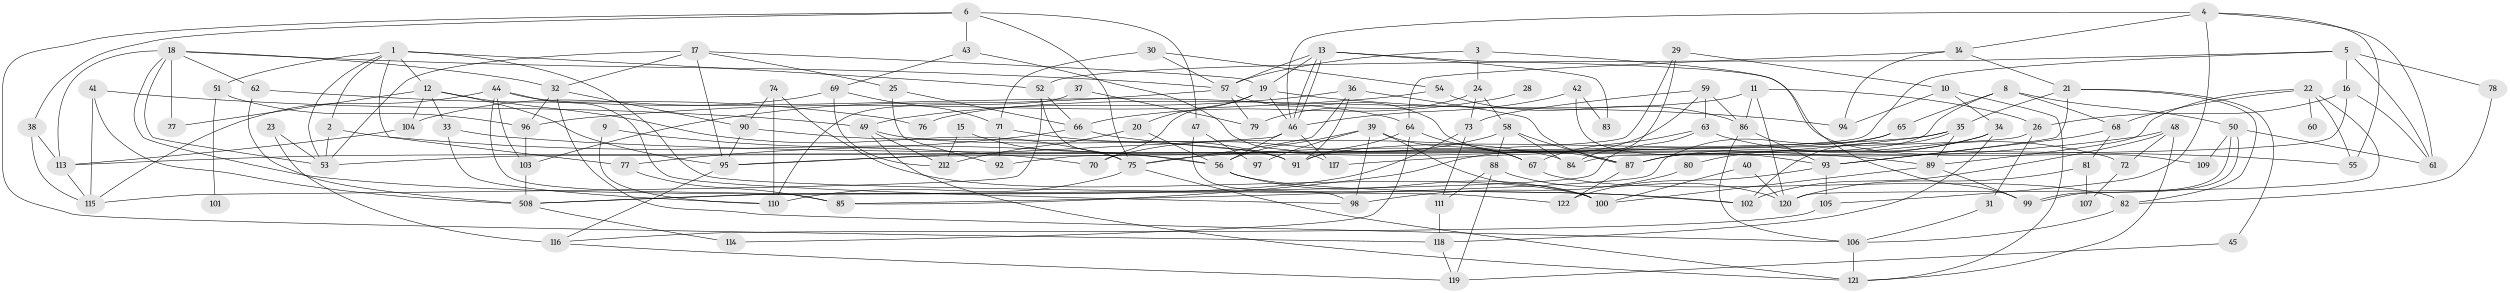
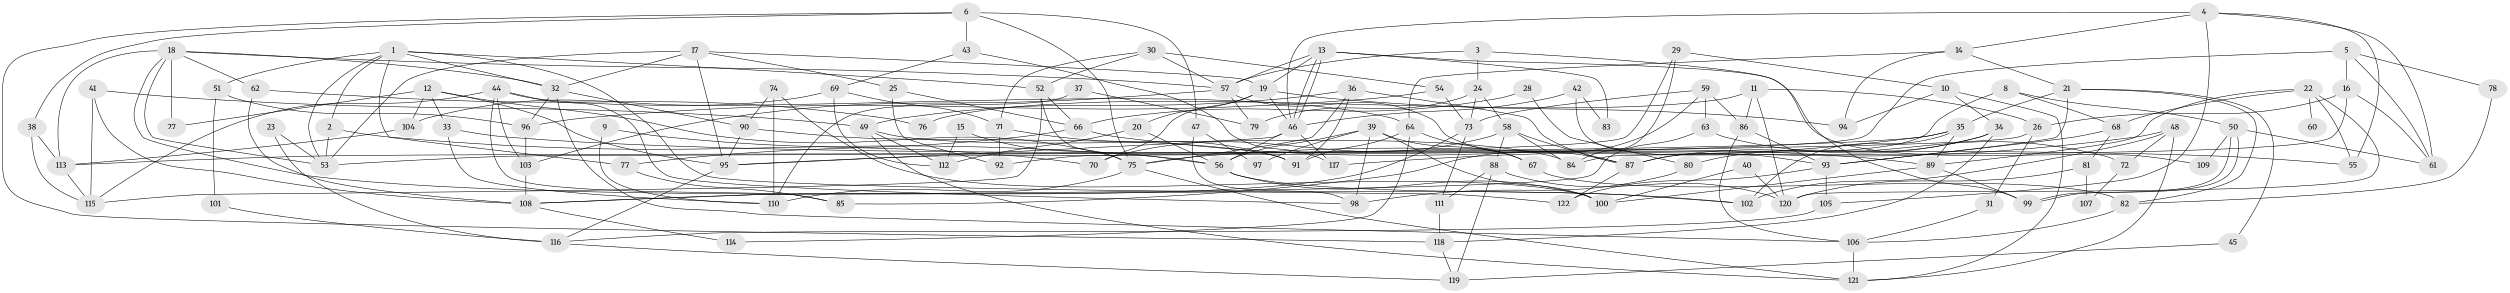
(1787, 61) -> (1099, 66)
(411, 70) -> (474, 70)
(1592, 108) -> (1458, 114)
(1902, 127) -> none
none -> (1580, 140)
(1648, 140) -> none
(944, 166) -> (944, 166)
(526, 204) -> (526, 204)
none -> (393, 229)
